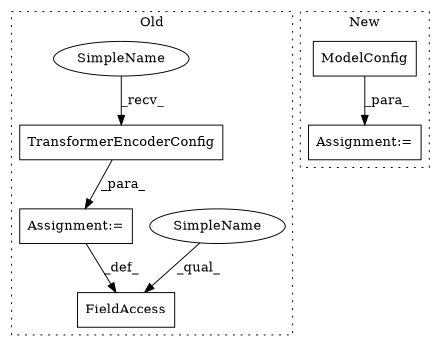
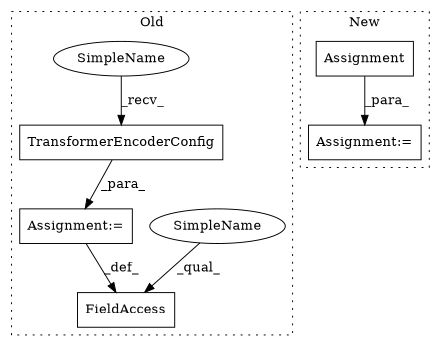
(365, 59) -> (365, 59)
